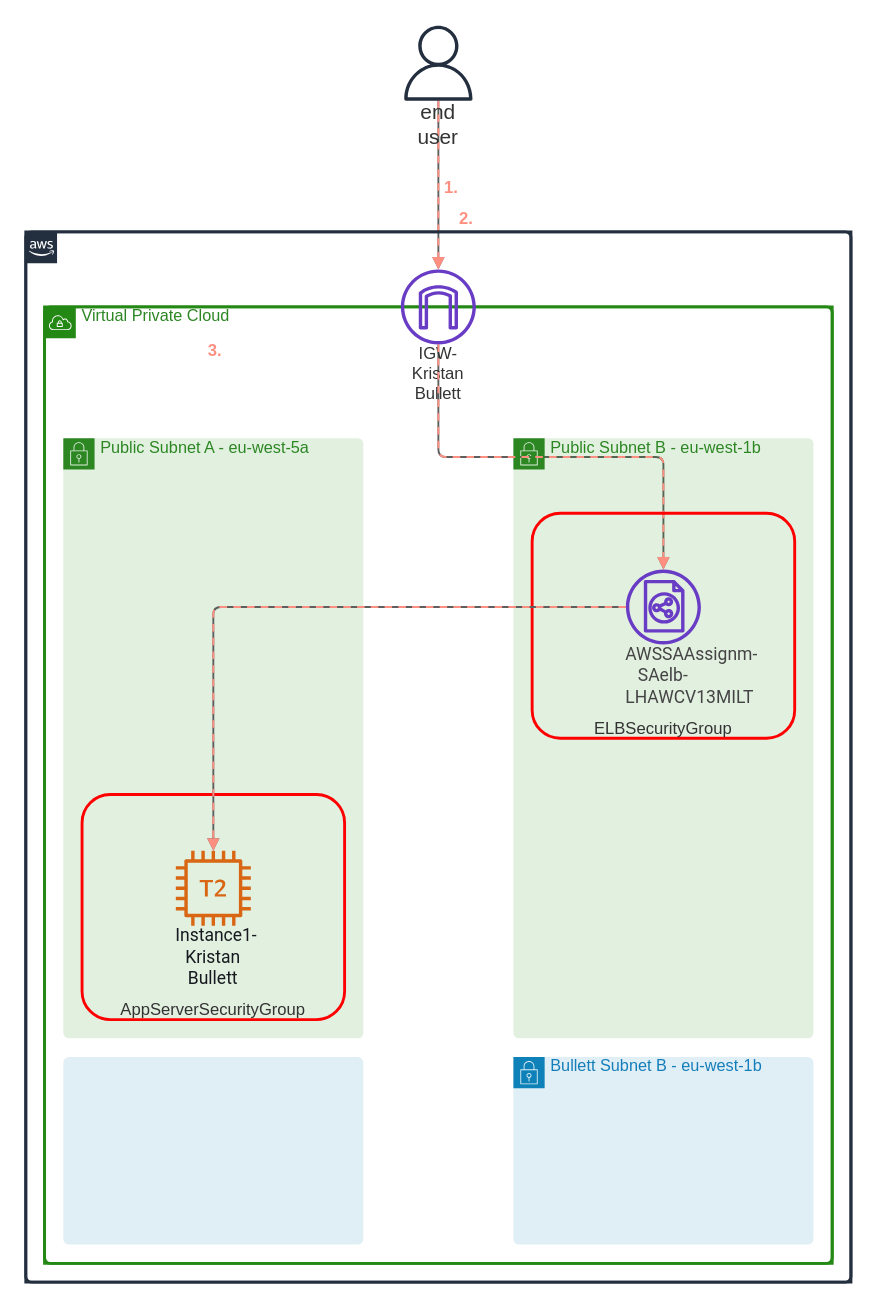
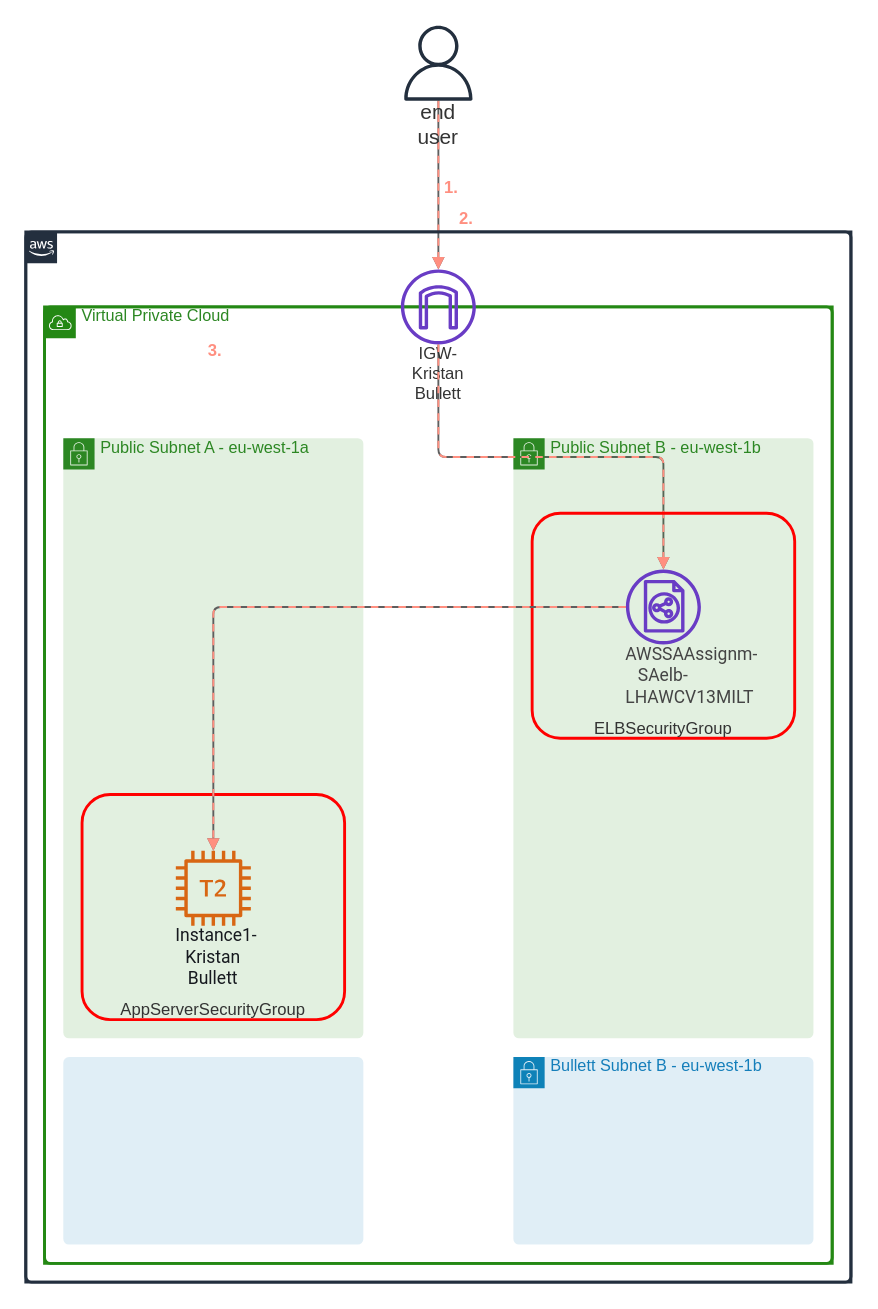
(215, 448) -> (215, 448)
